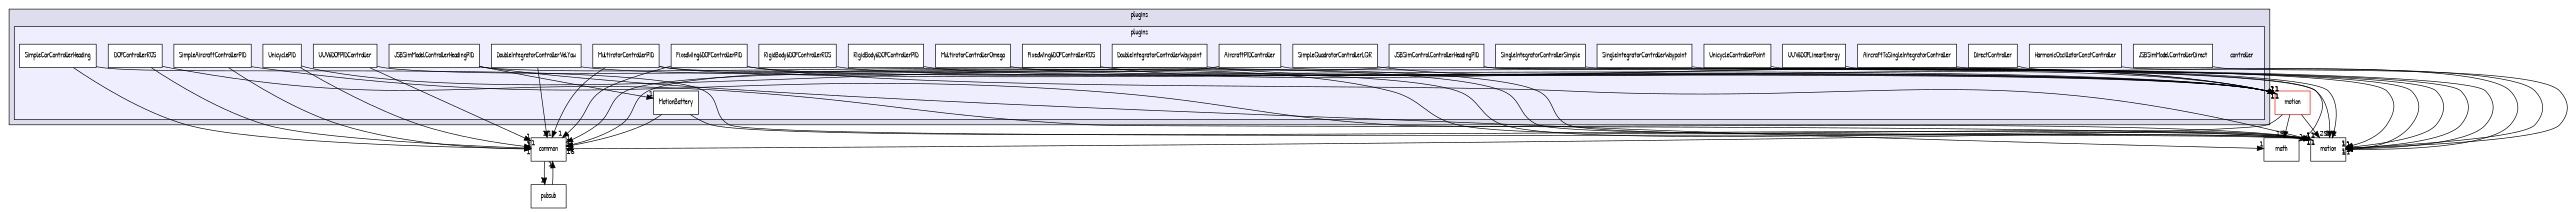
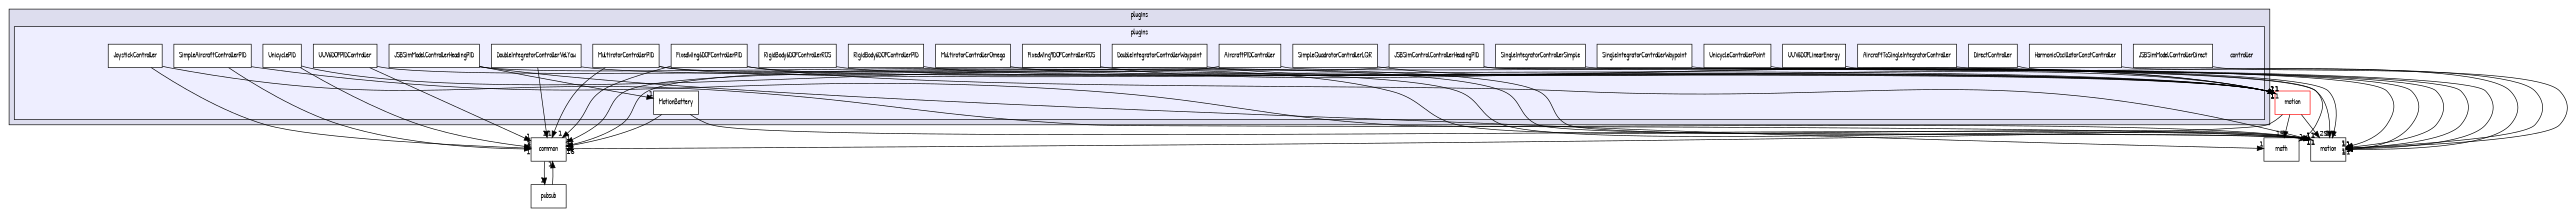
(58, 56) -> none
(135, 56) -> (135, 56)
(1061, 56) -> (1061, 56)
